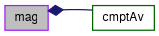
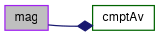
(78, 10) -> (63, 26)
